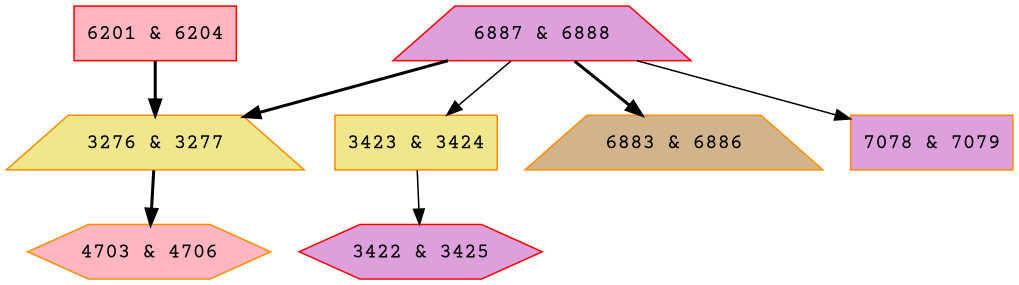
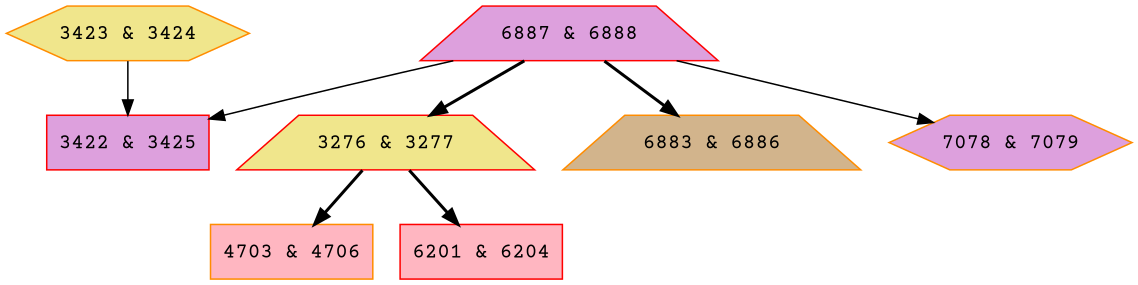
(155, 81) -> (429, 192)
(485, 83) -> (338, 87)
(155, 143) -> (386, 143)
(416, 143) -> (128, 33)
(932, 143) -> (1011, 143)
(149, 252) -> (292, 252)
(421, 252) -> (128, 143)
